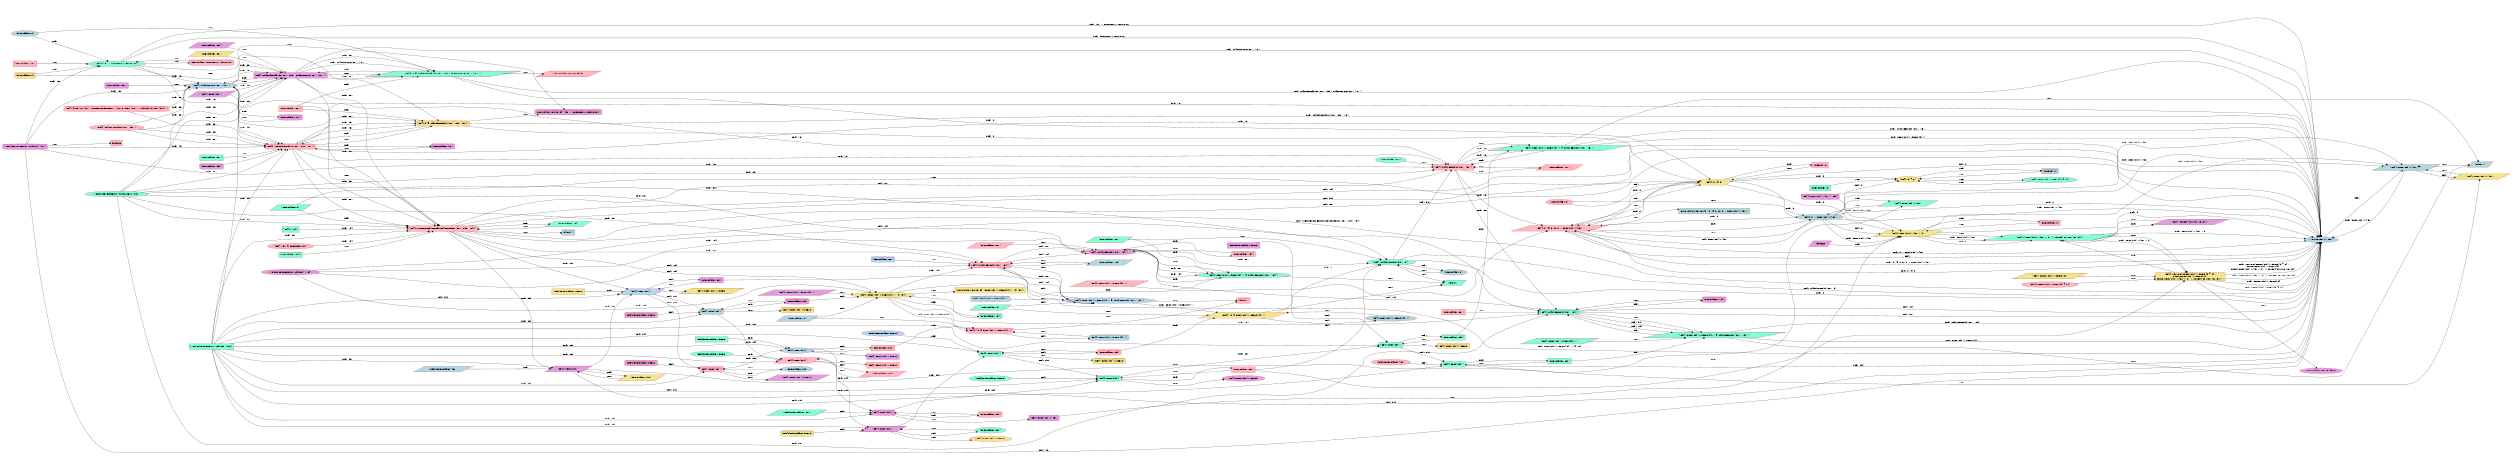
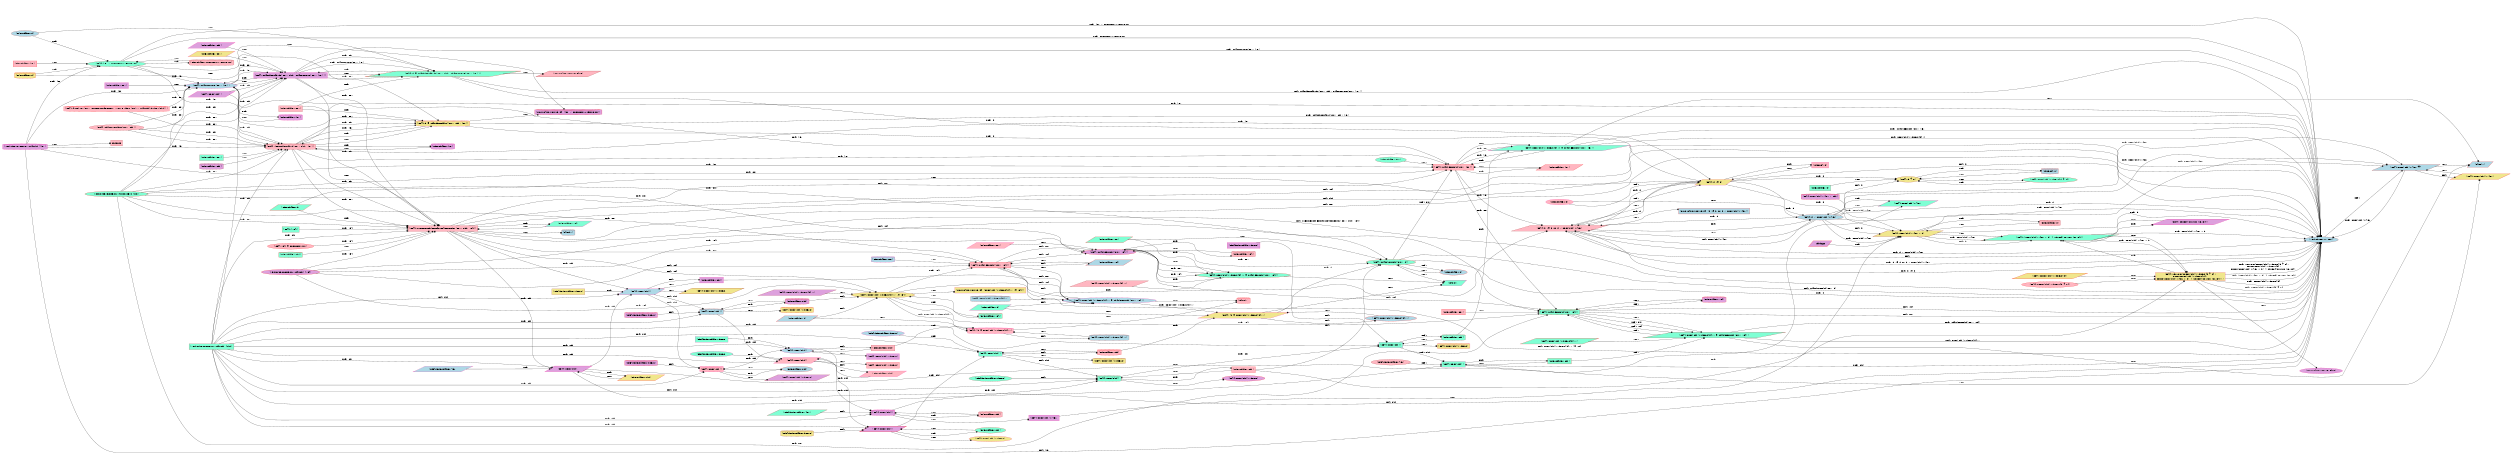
none -> (368, 254)
